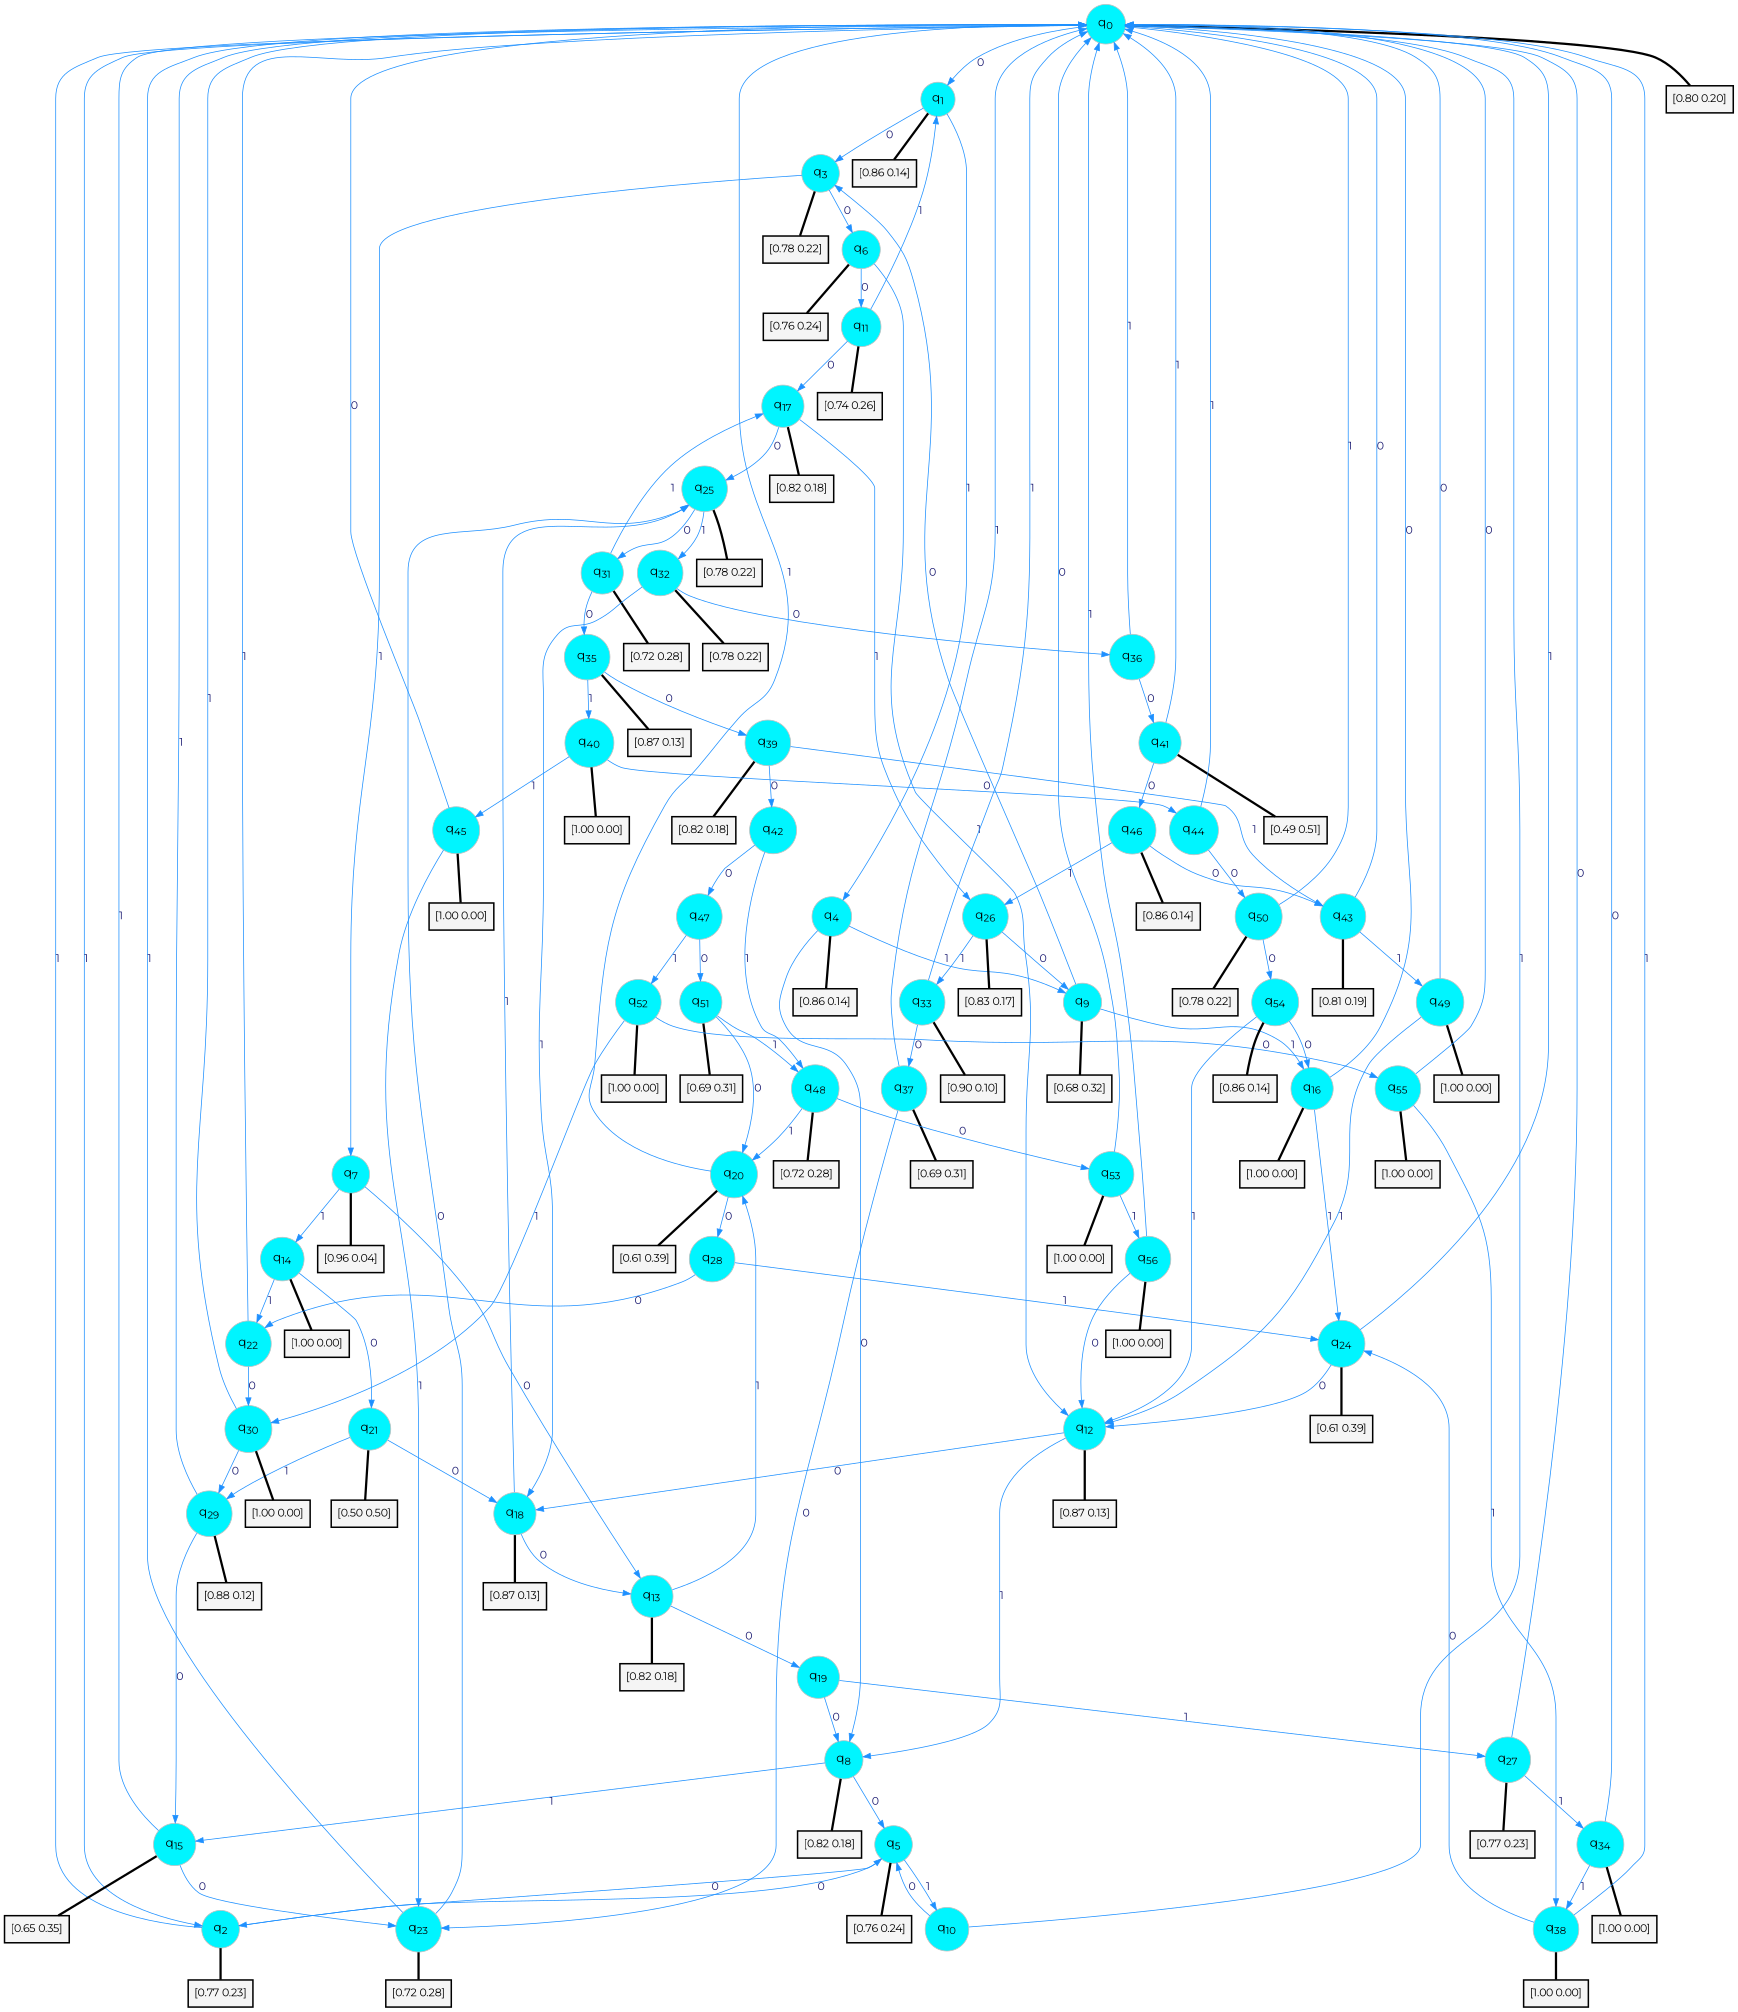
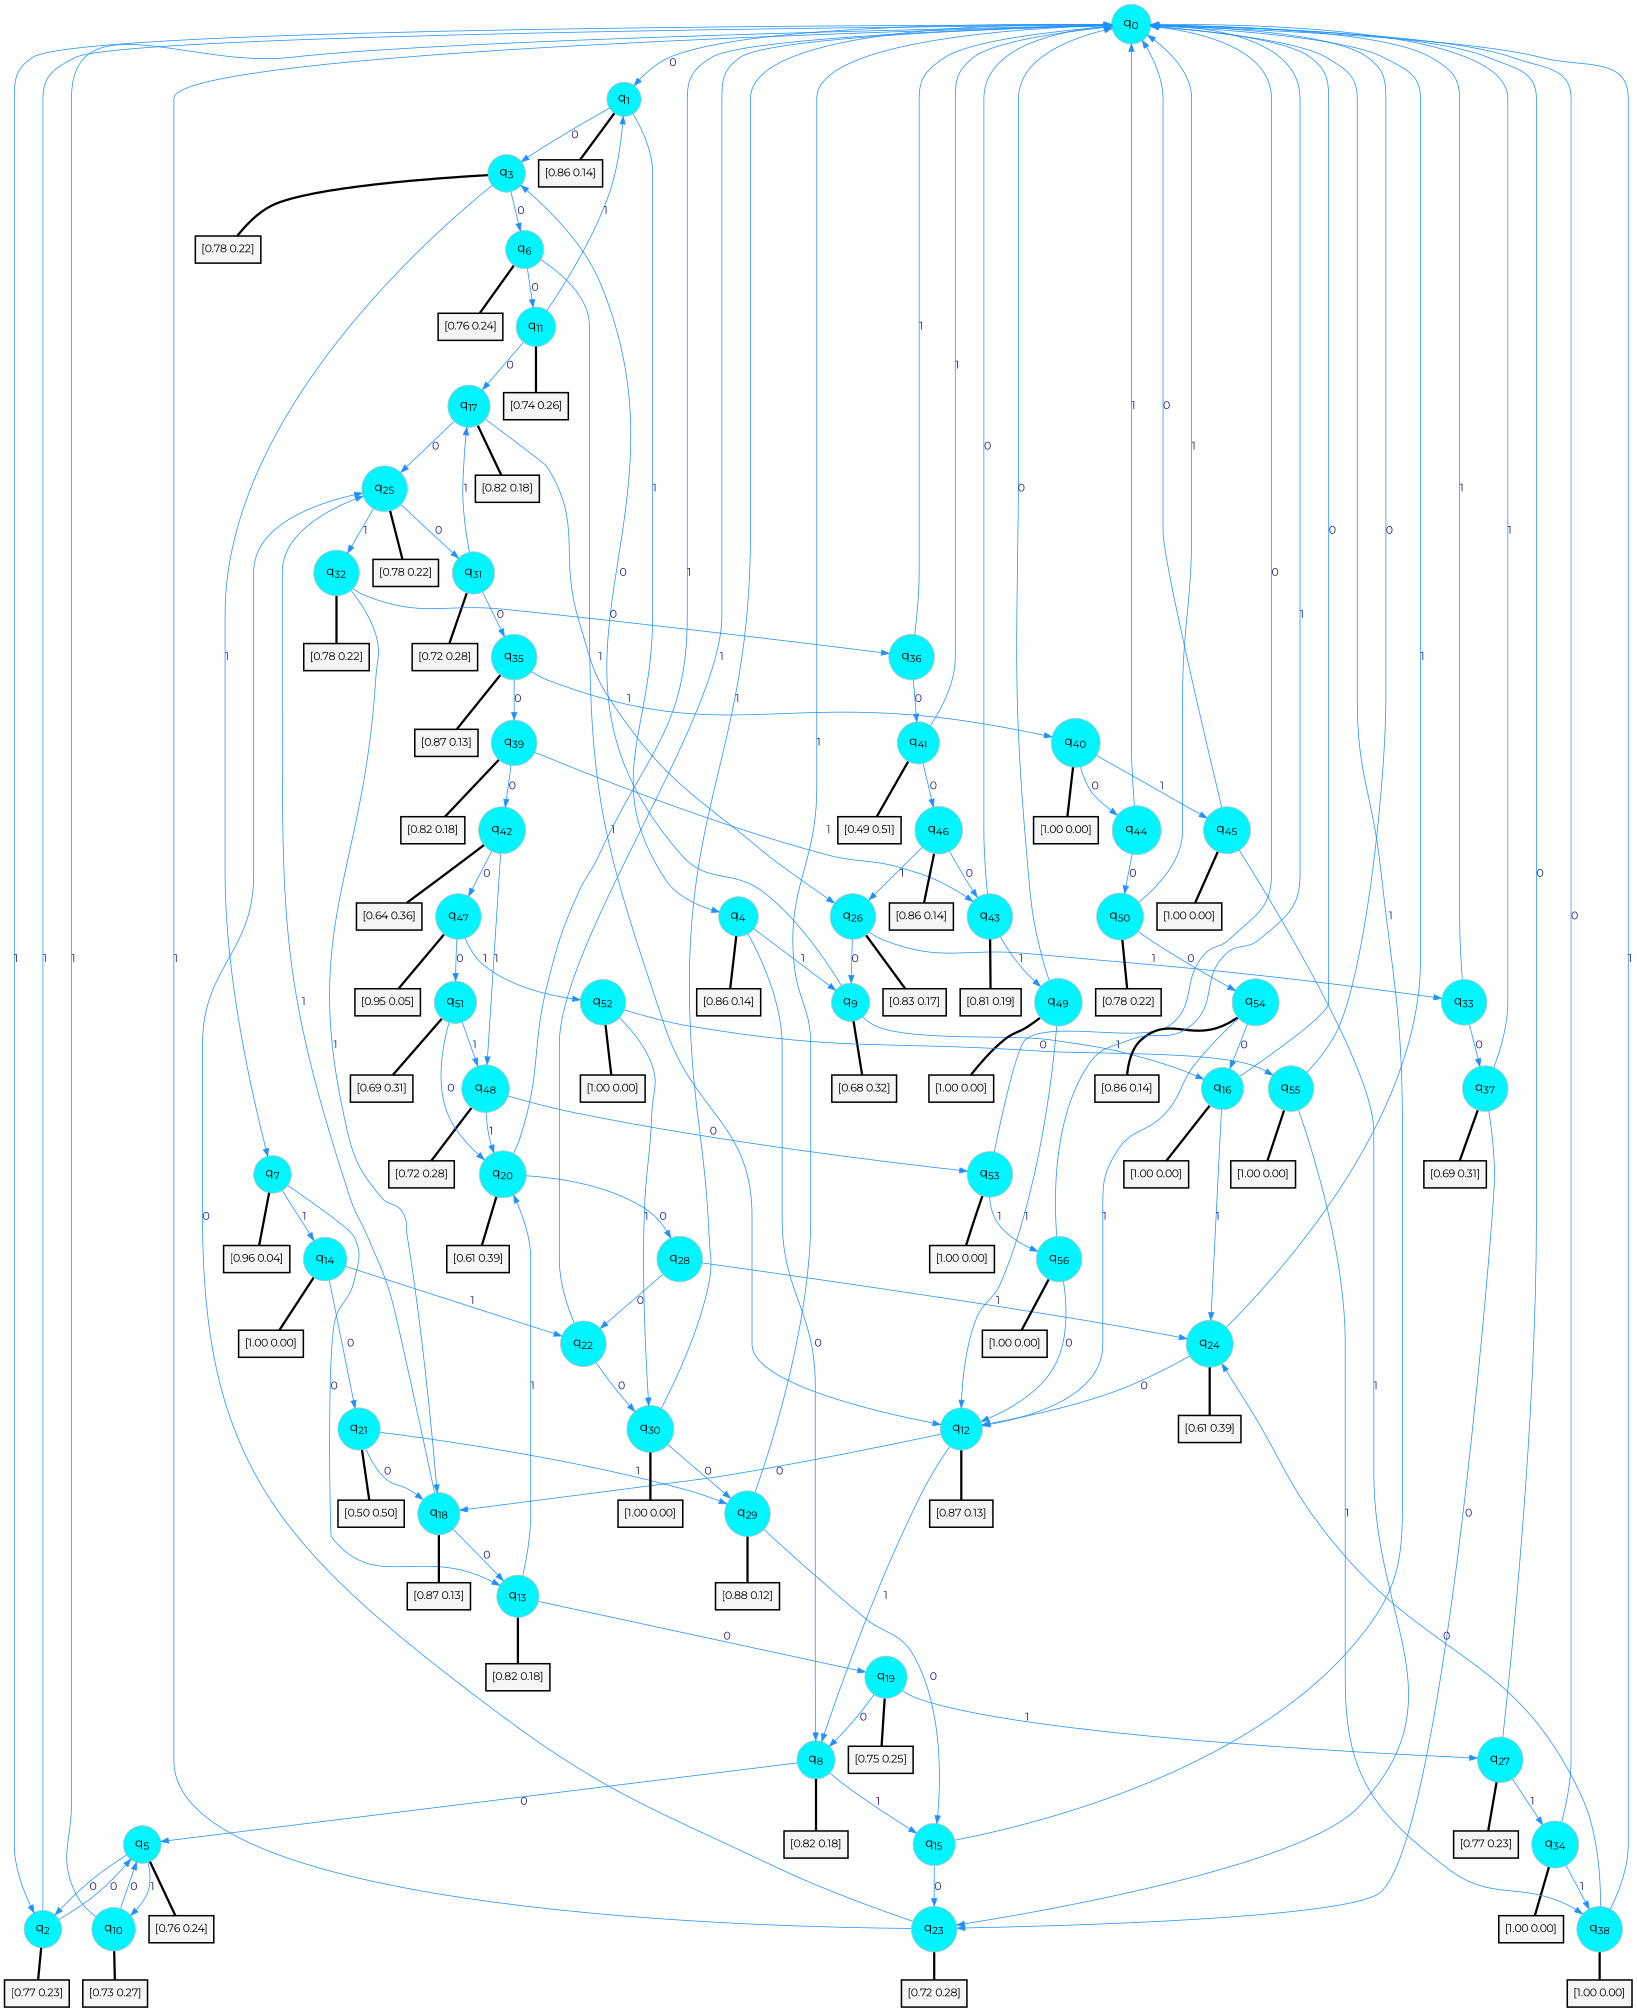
(1700, 99) -> none
none -> (389, 917)
none -> (388, 1002)
(973, 1089) -> none
none -> (881, 1760)
(37, 1929) -> none
none -> (115, 1994)
